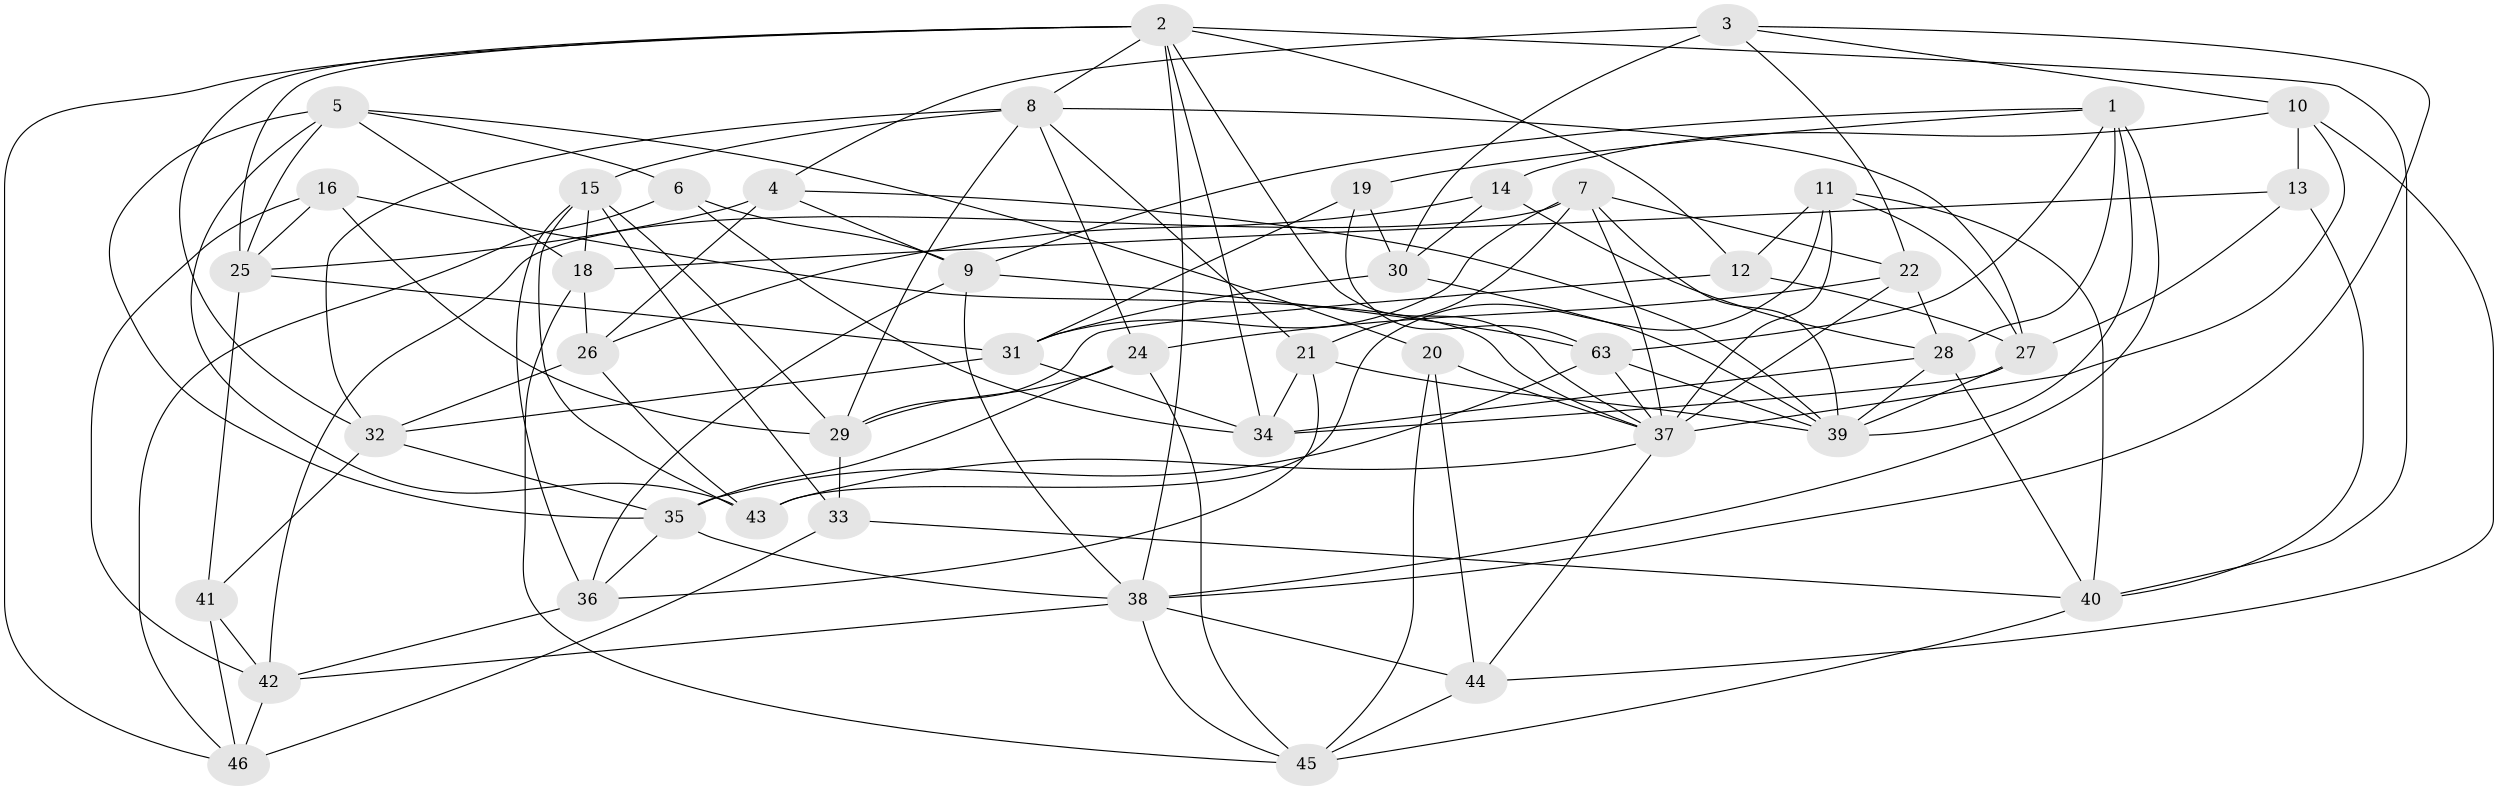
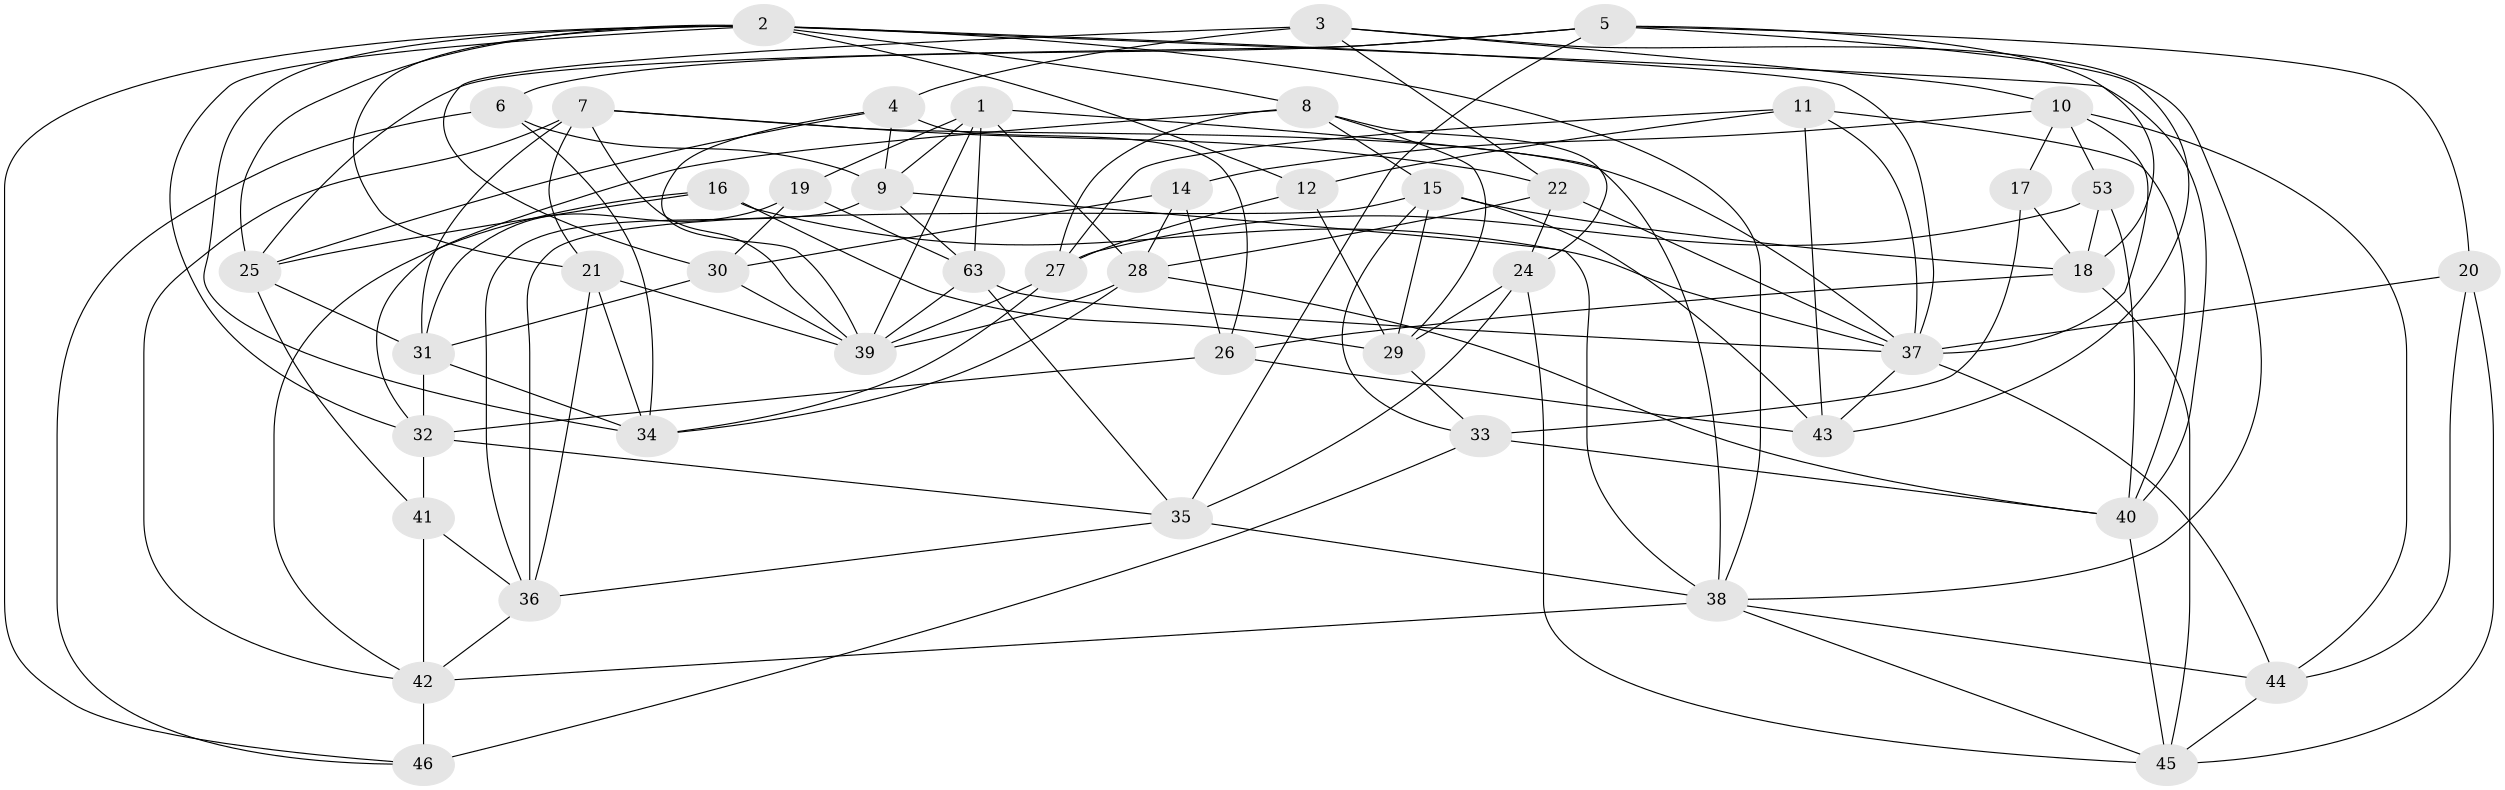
none -> (2021, 190)
(2298, 190) -> (2103, 190)
(1194, 252) -> (379, 87)
(223, 683) -> (477, 559)
